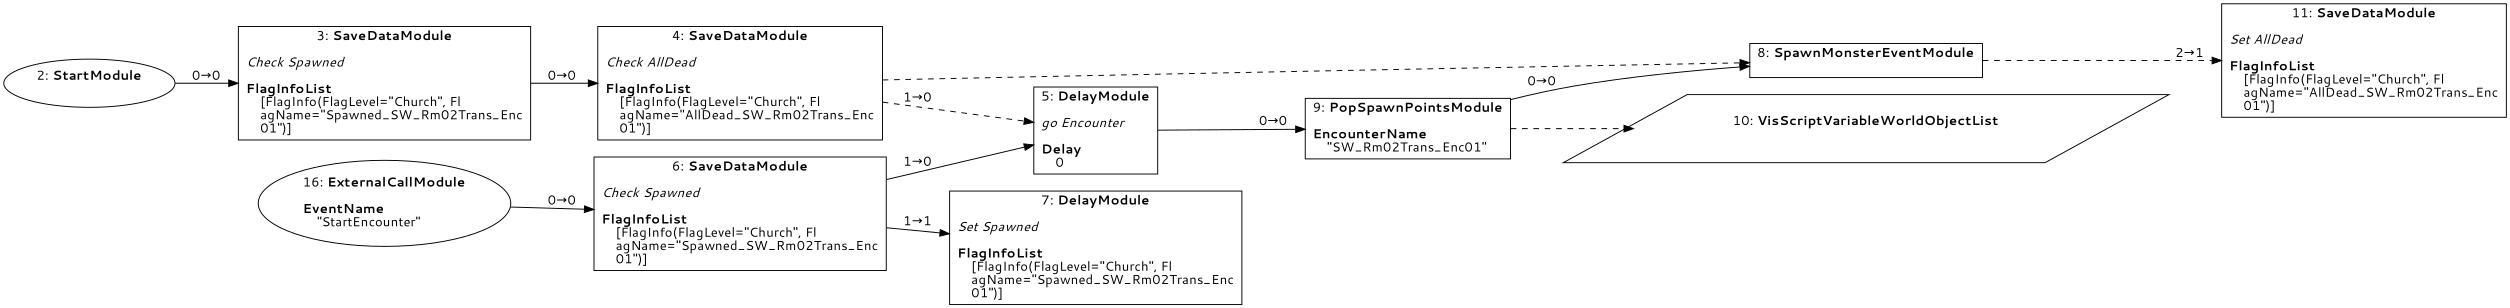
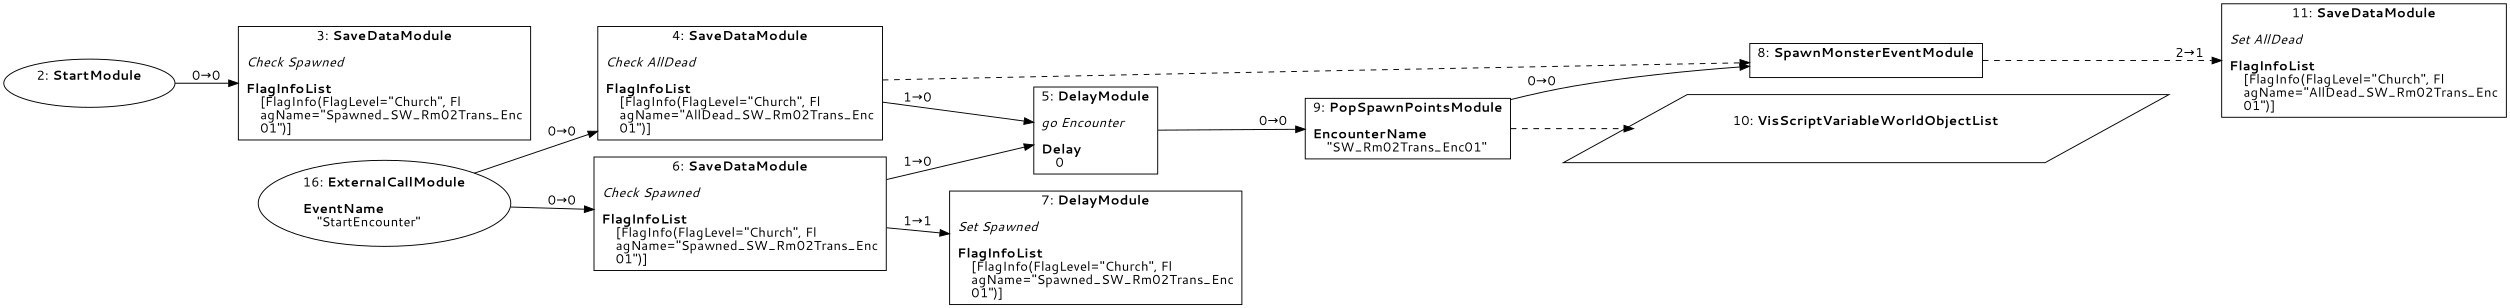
(560, 83) -> (531, 154)
(953, 112) -> (953, 112)
